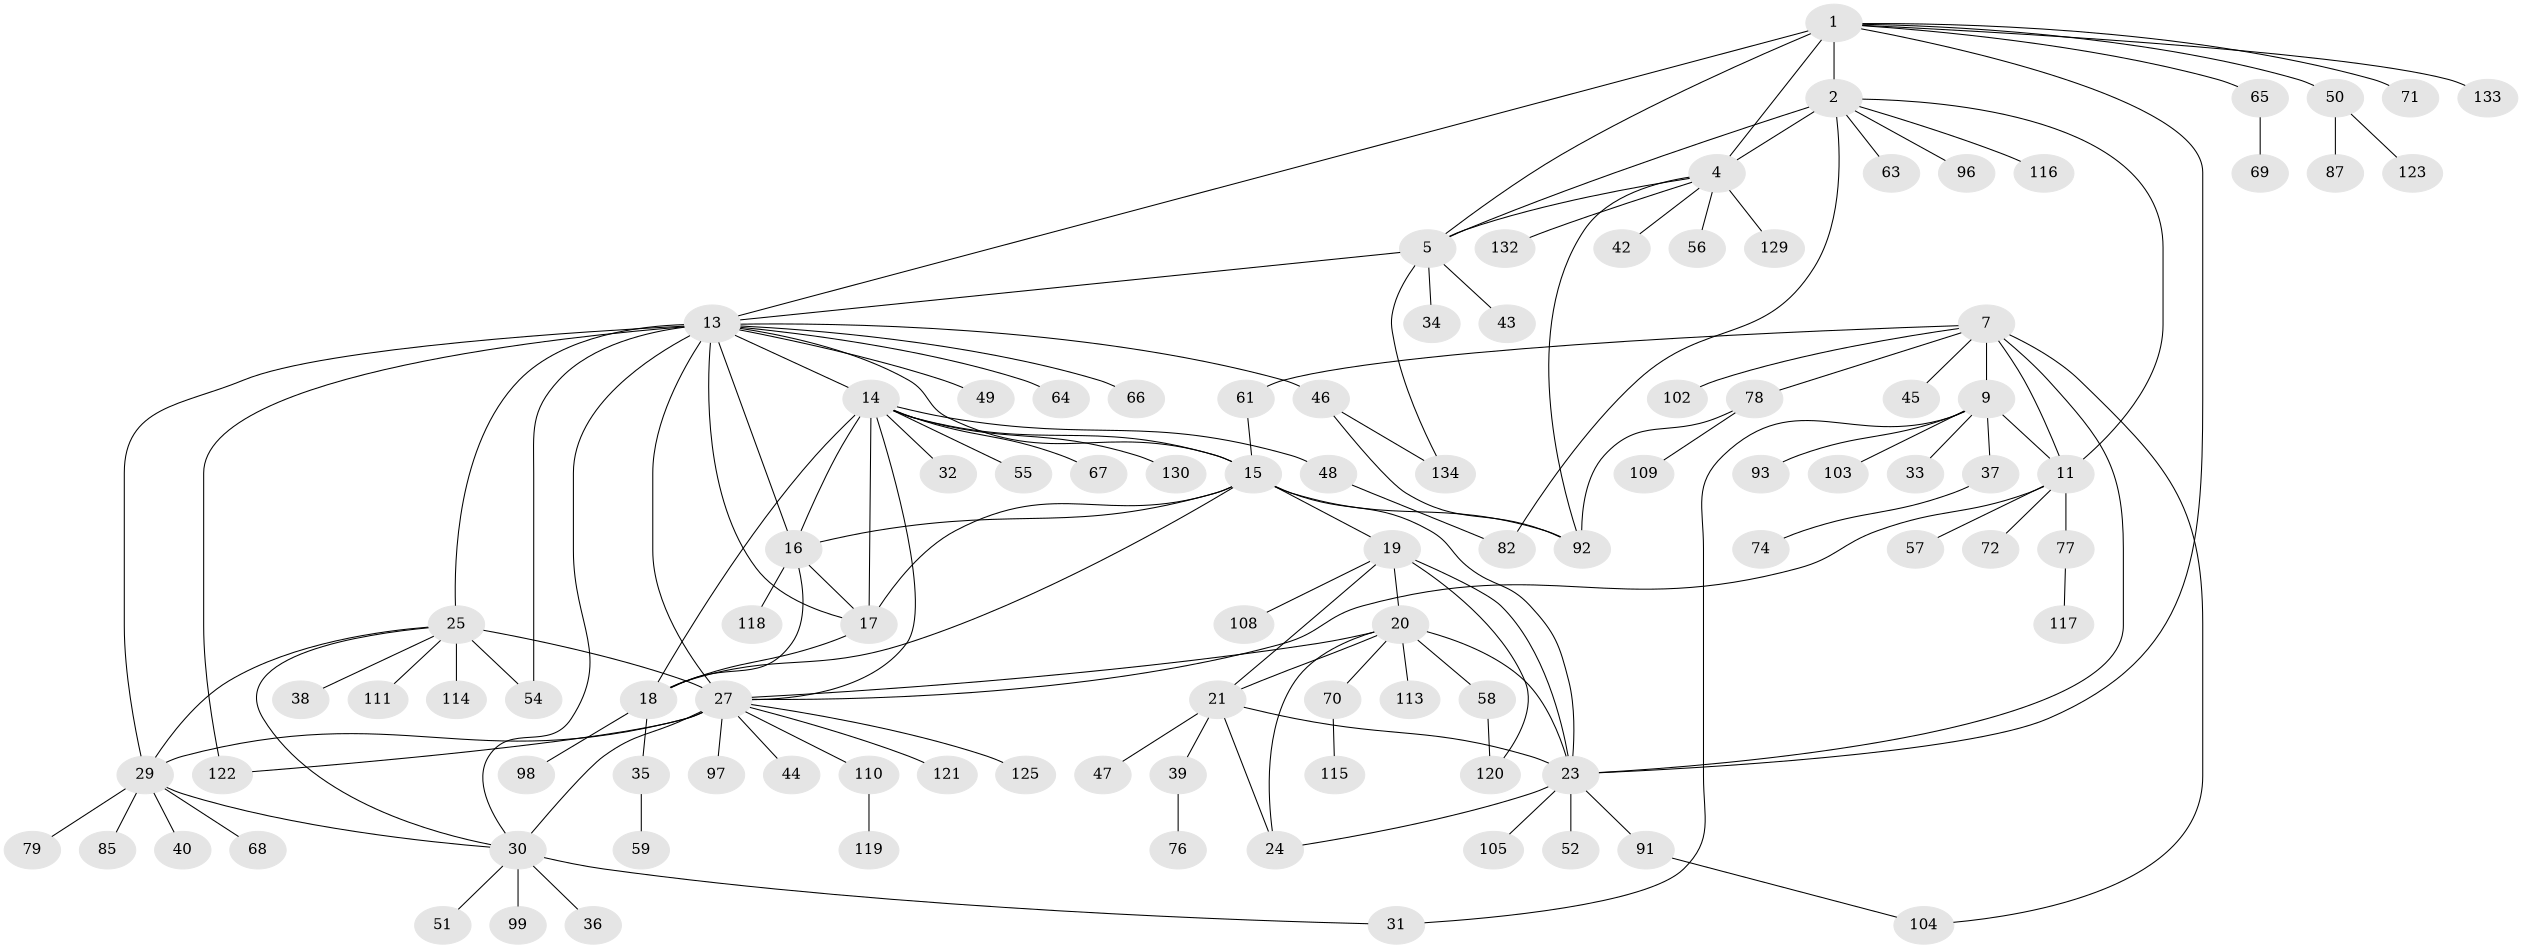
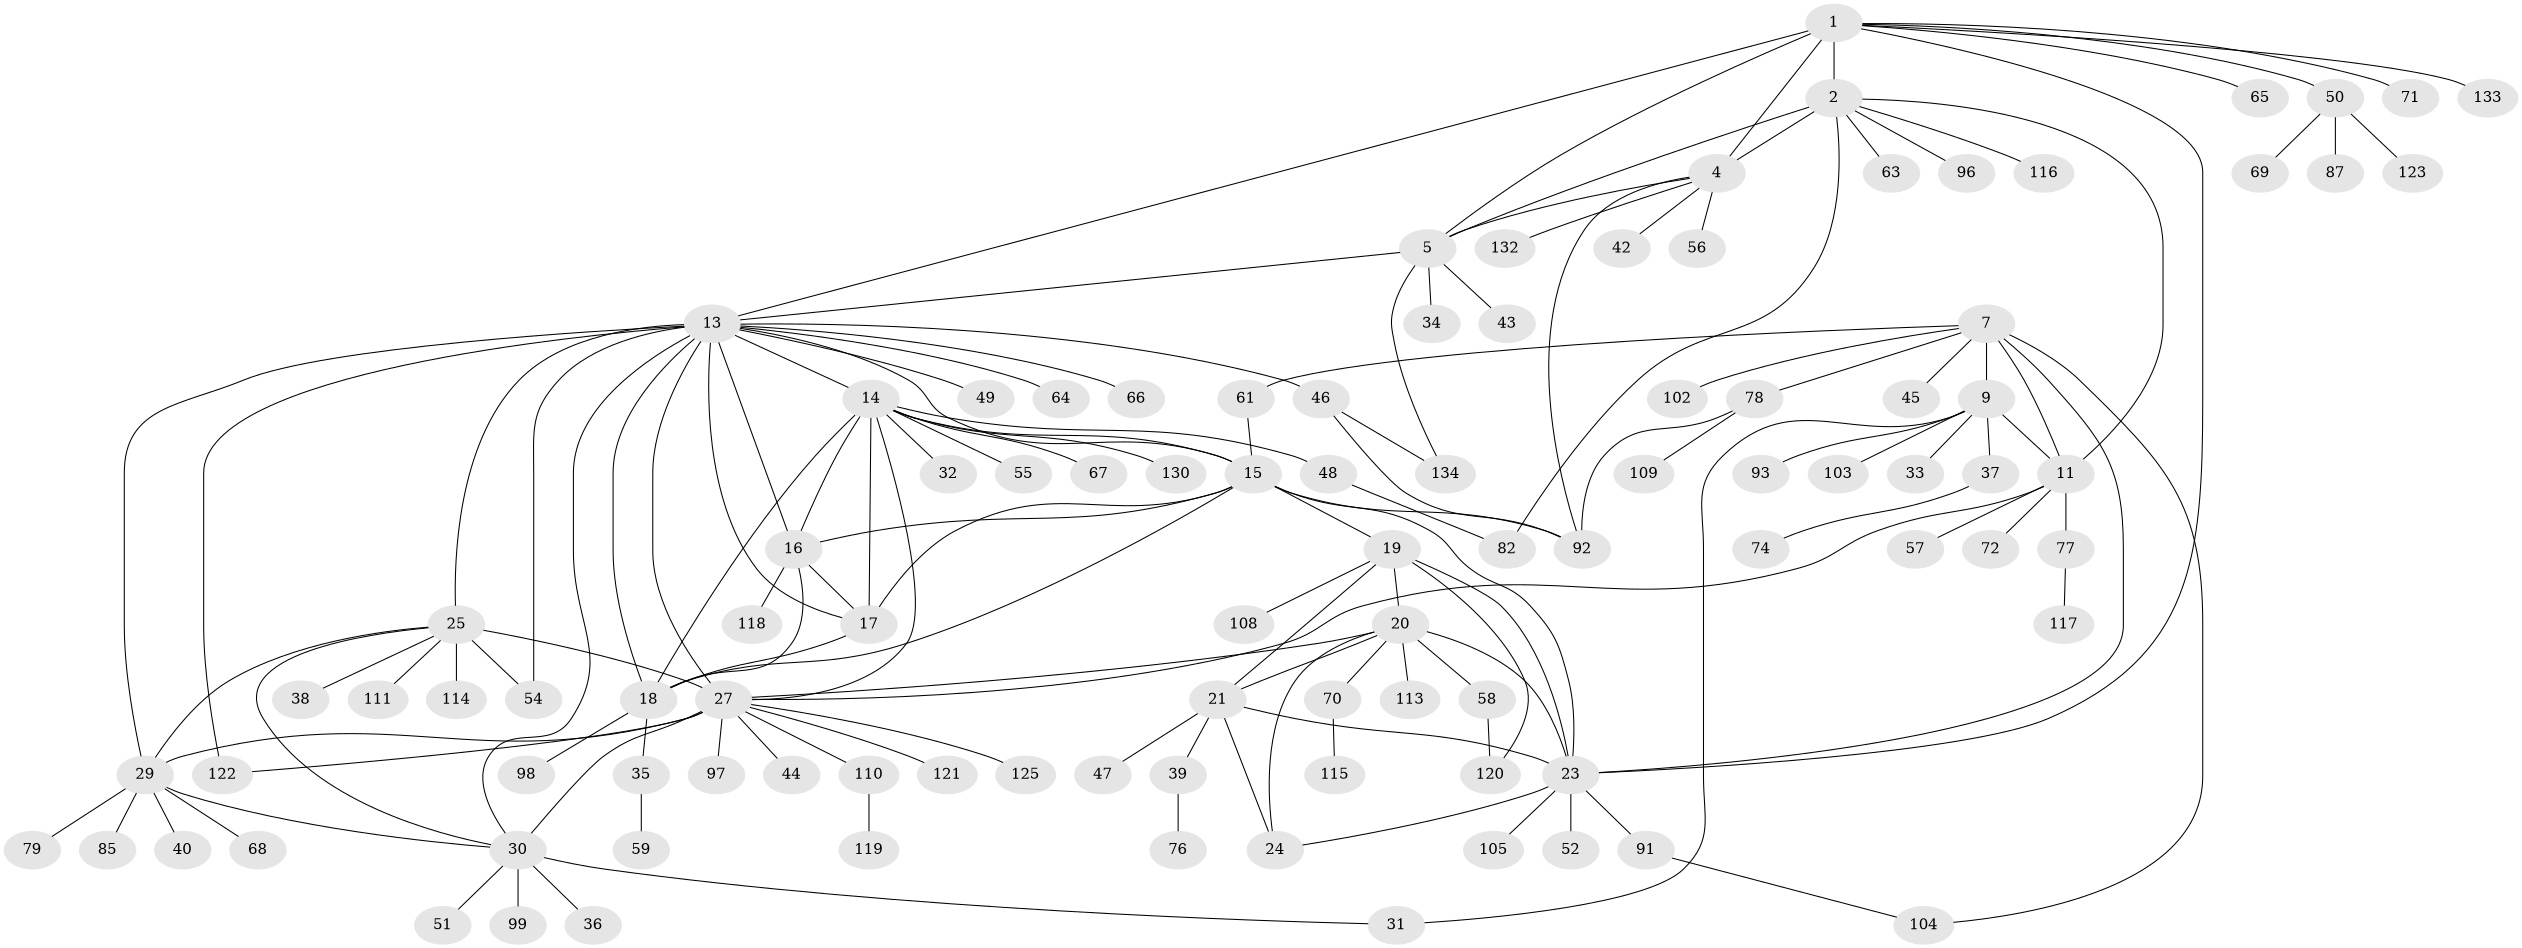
(2260, 136) -> (2298, 136)
(1775, 249) -> none
none -> (613, 498)
